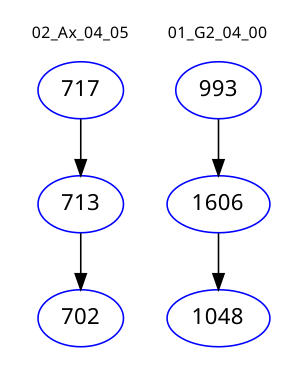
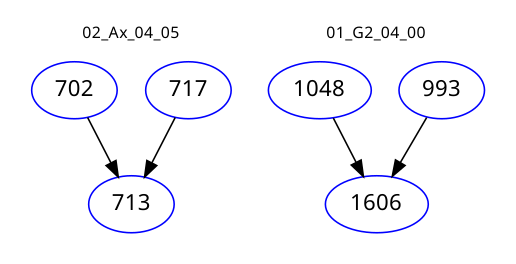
(81, 253) -> (99, 140)
(218, 253) -> (345, 140)
